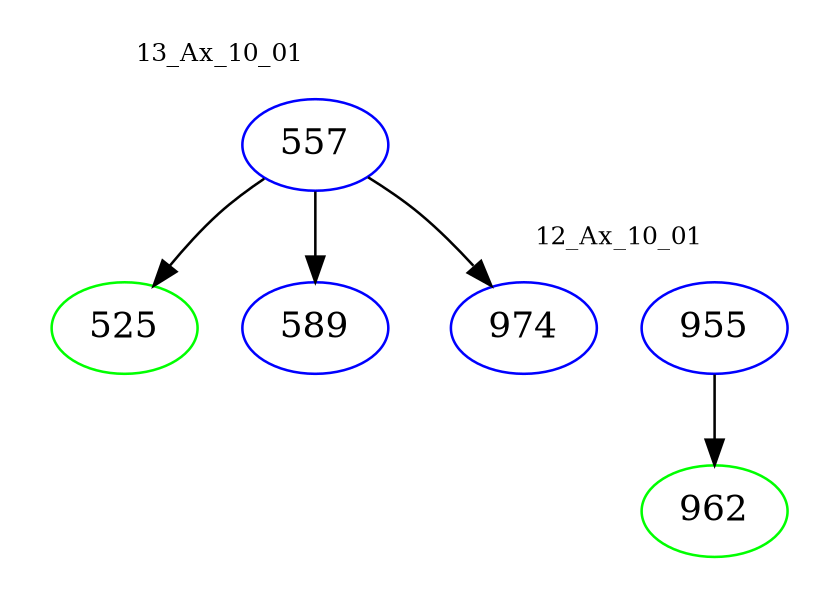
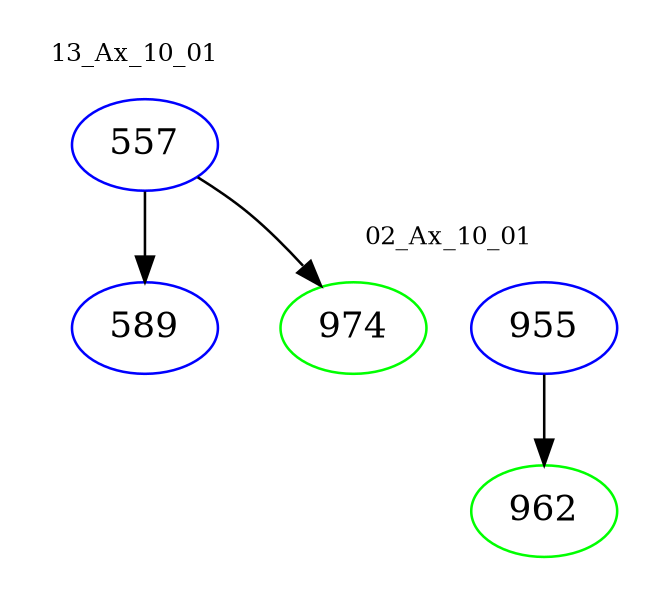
(619, 238) -> (449, 238)
(125, 328) -> none
(524, 328) -> (353, 328)
